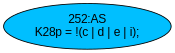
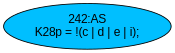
(87, 26) -> (87, 26)
